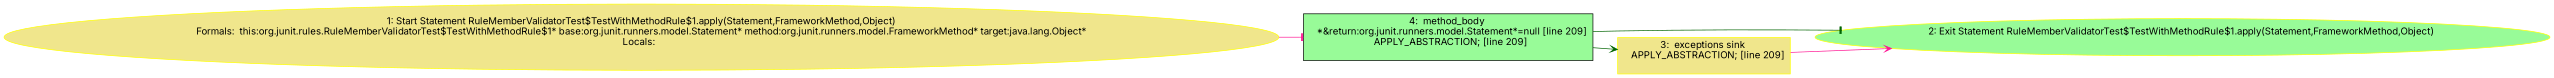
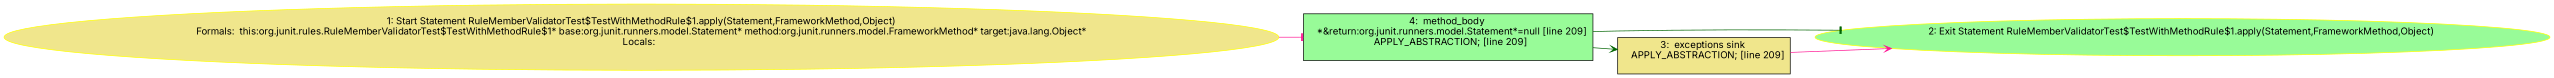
(1704, 56) -> (1704, 56)
